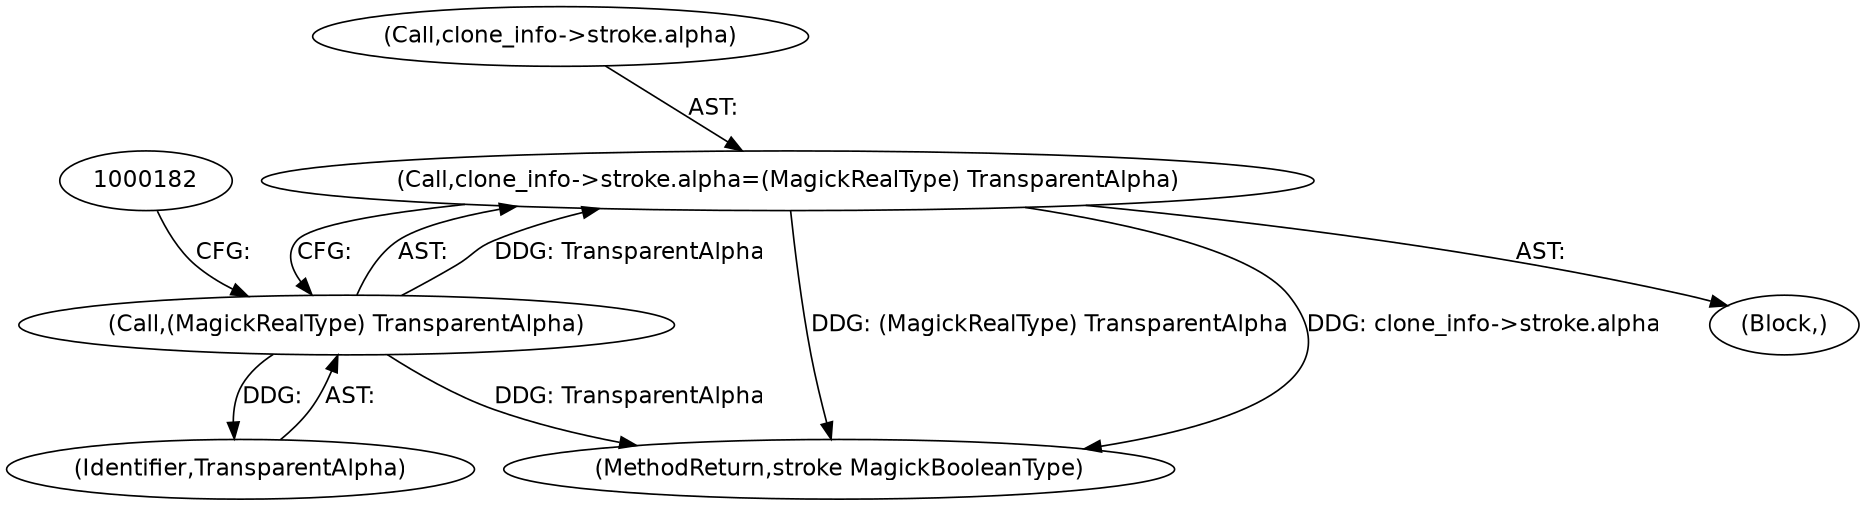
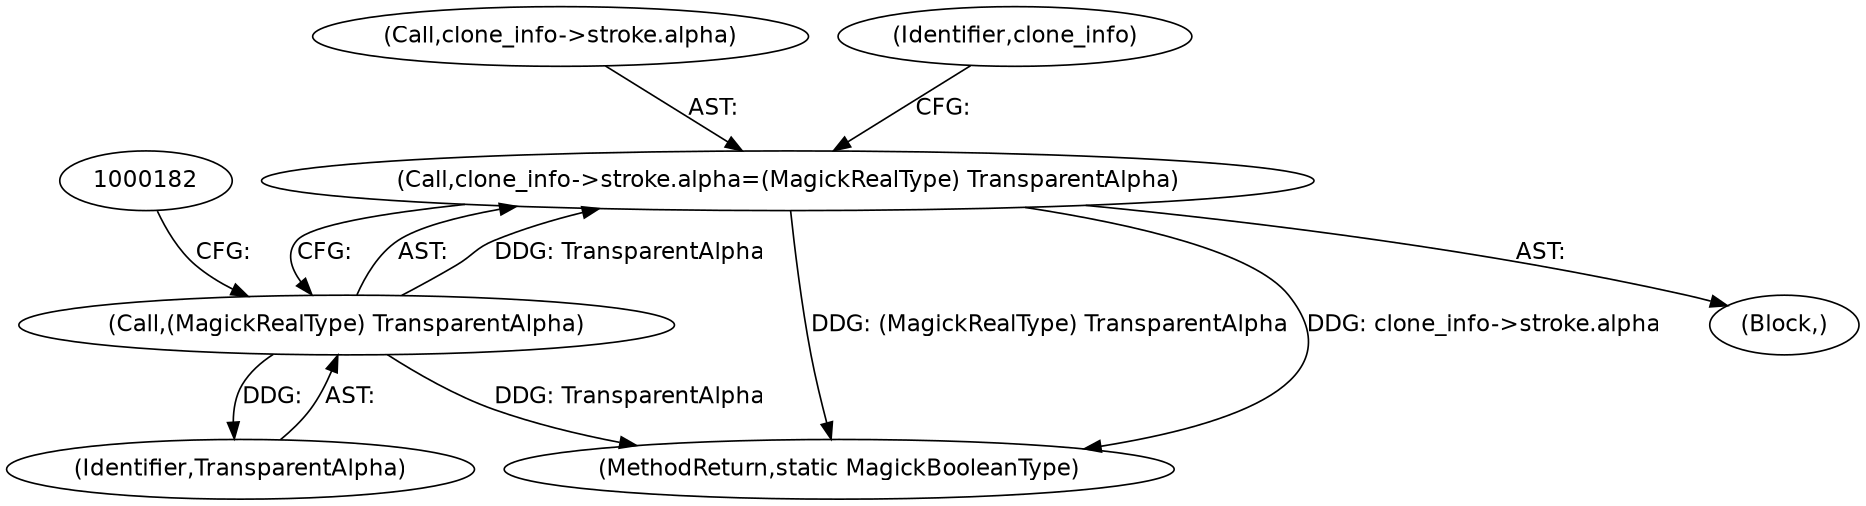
none -> (1015, 36)
(839, 469) -> (839, 469)
